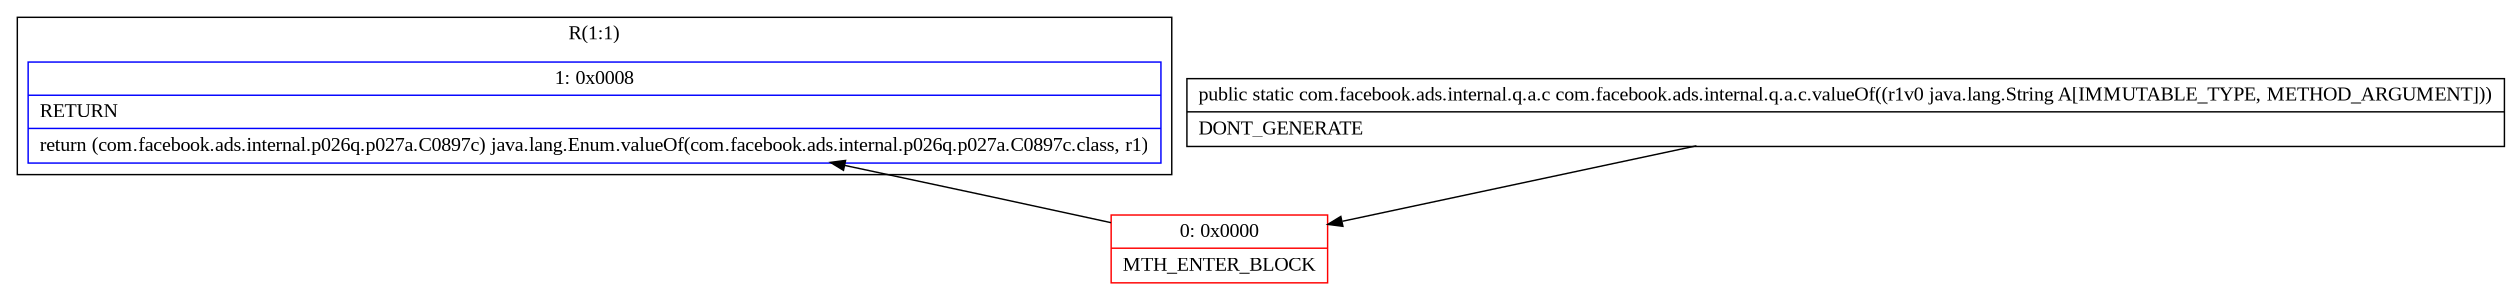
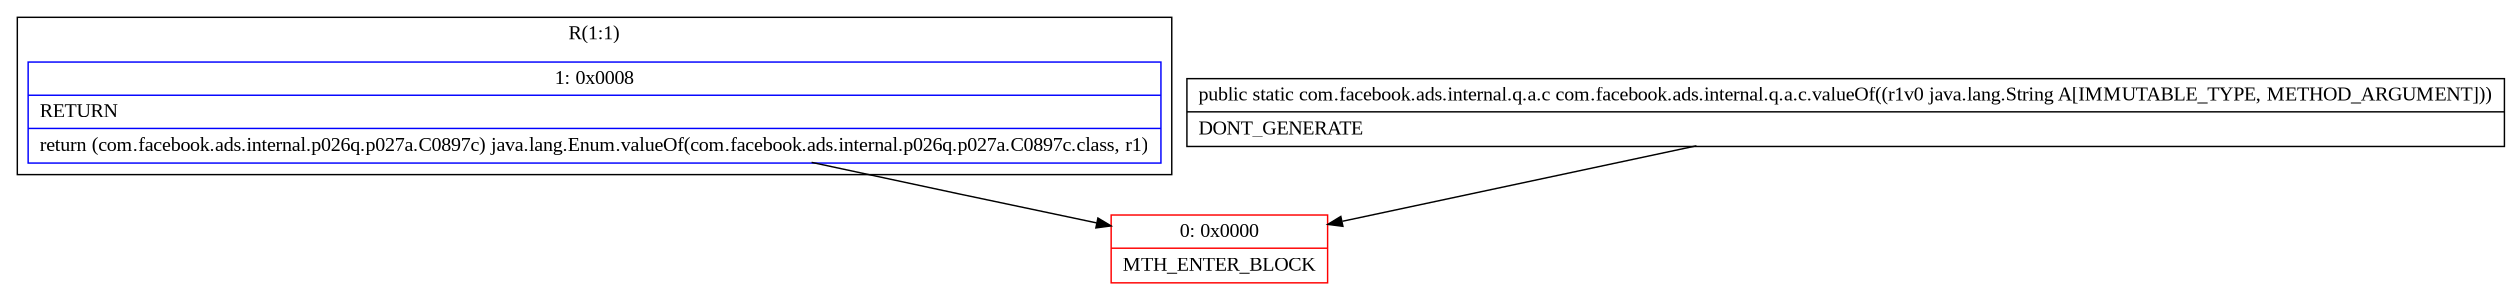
(978, 194) -> (954, 193)
